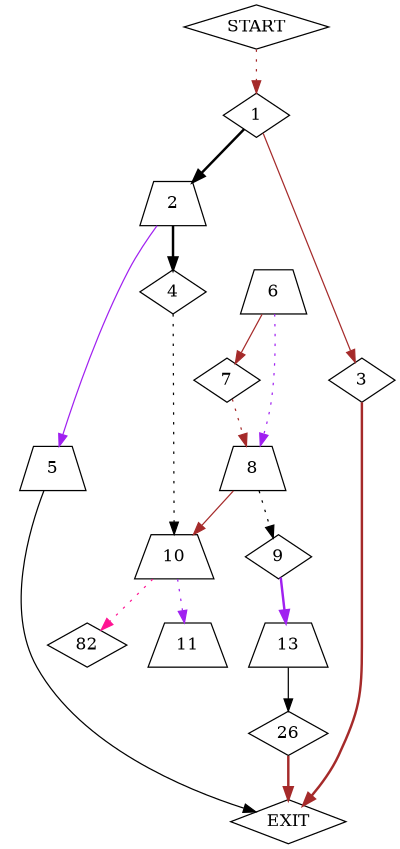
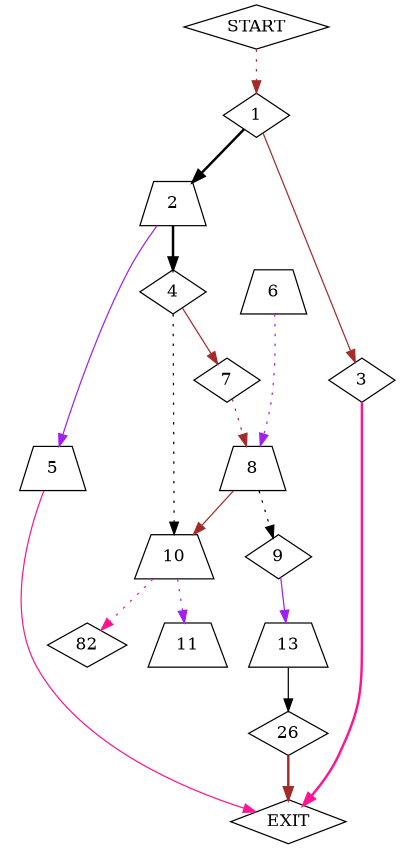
(252, 333) -> (197, 331)
(283, 594) -> (283, 594)
(362, 605) -> (362, 605)
(58, 697) -> (58, 697)
